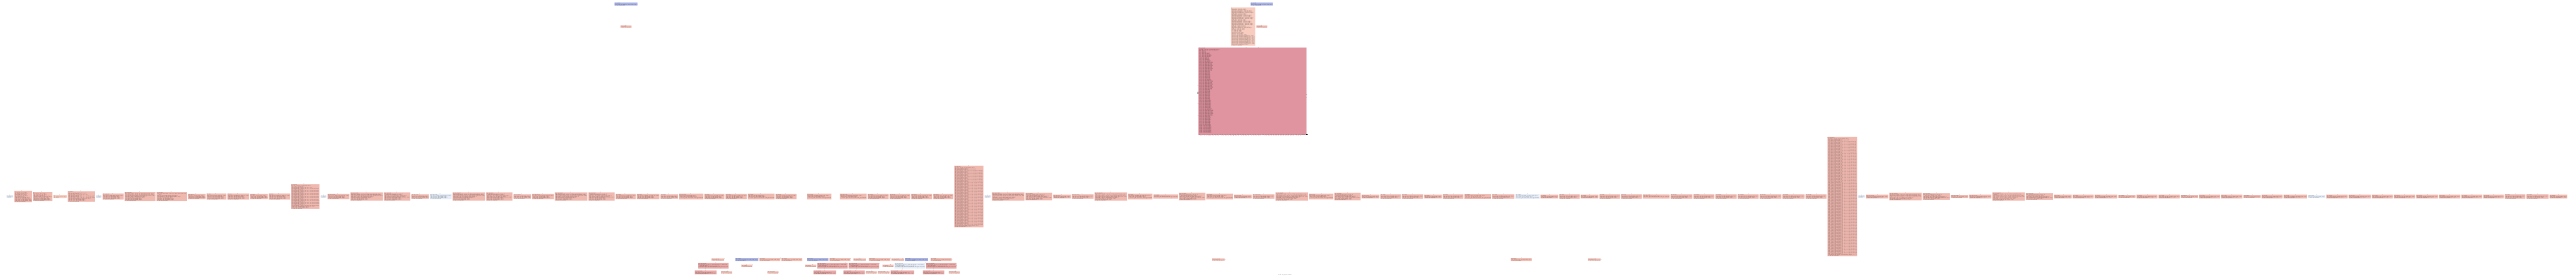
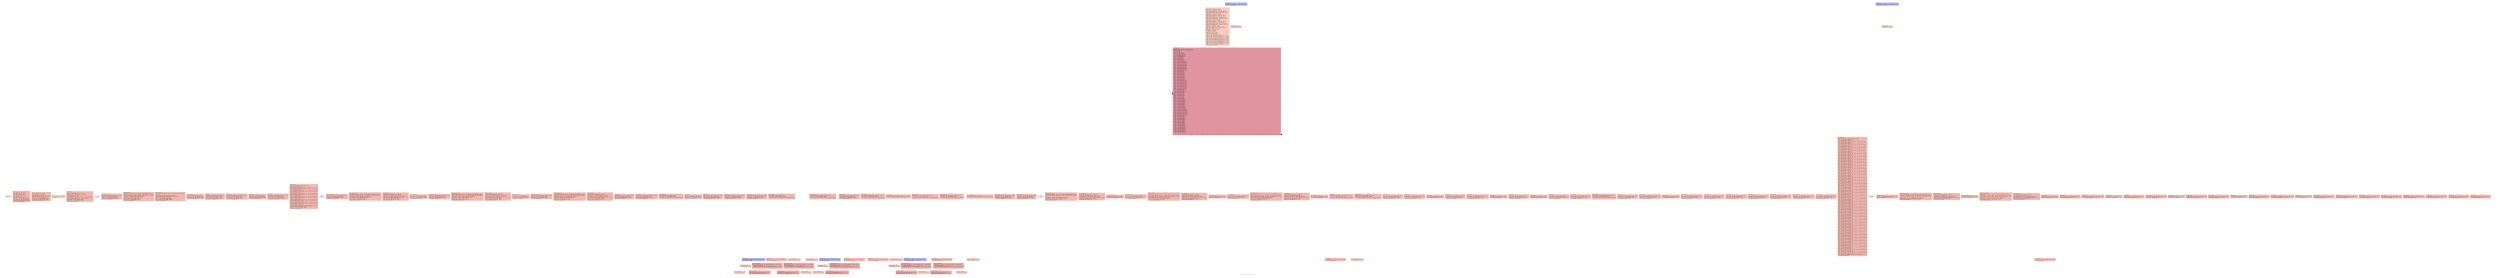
(441, 197) -> (439, 197)
(900, 197) -> none
(969, 197) -> none
(1527, 197) -> (1341, 197)
(1980, 197) -> none
(2317, 197) -> (2304, 197)
(910, 266) -> (844, 266)
